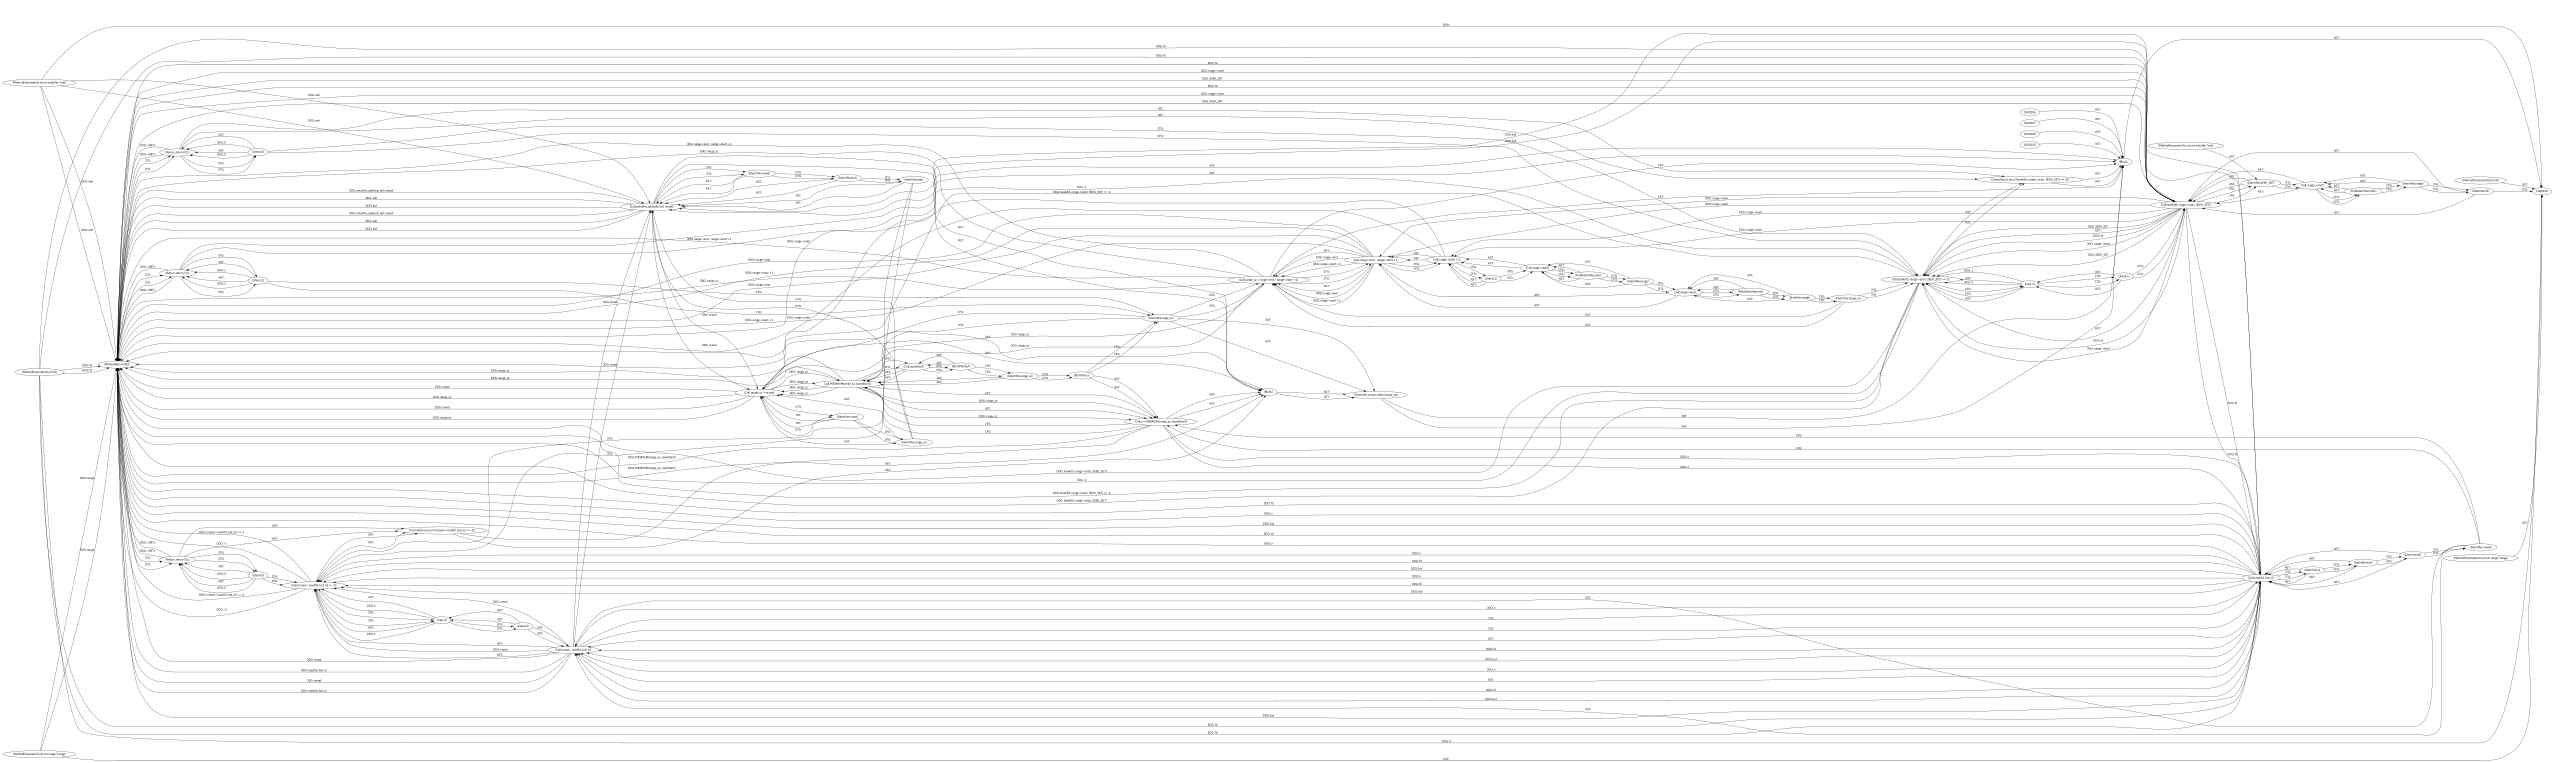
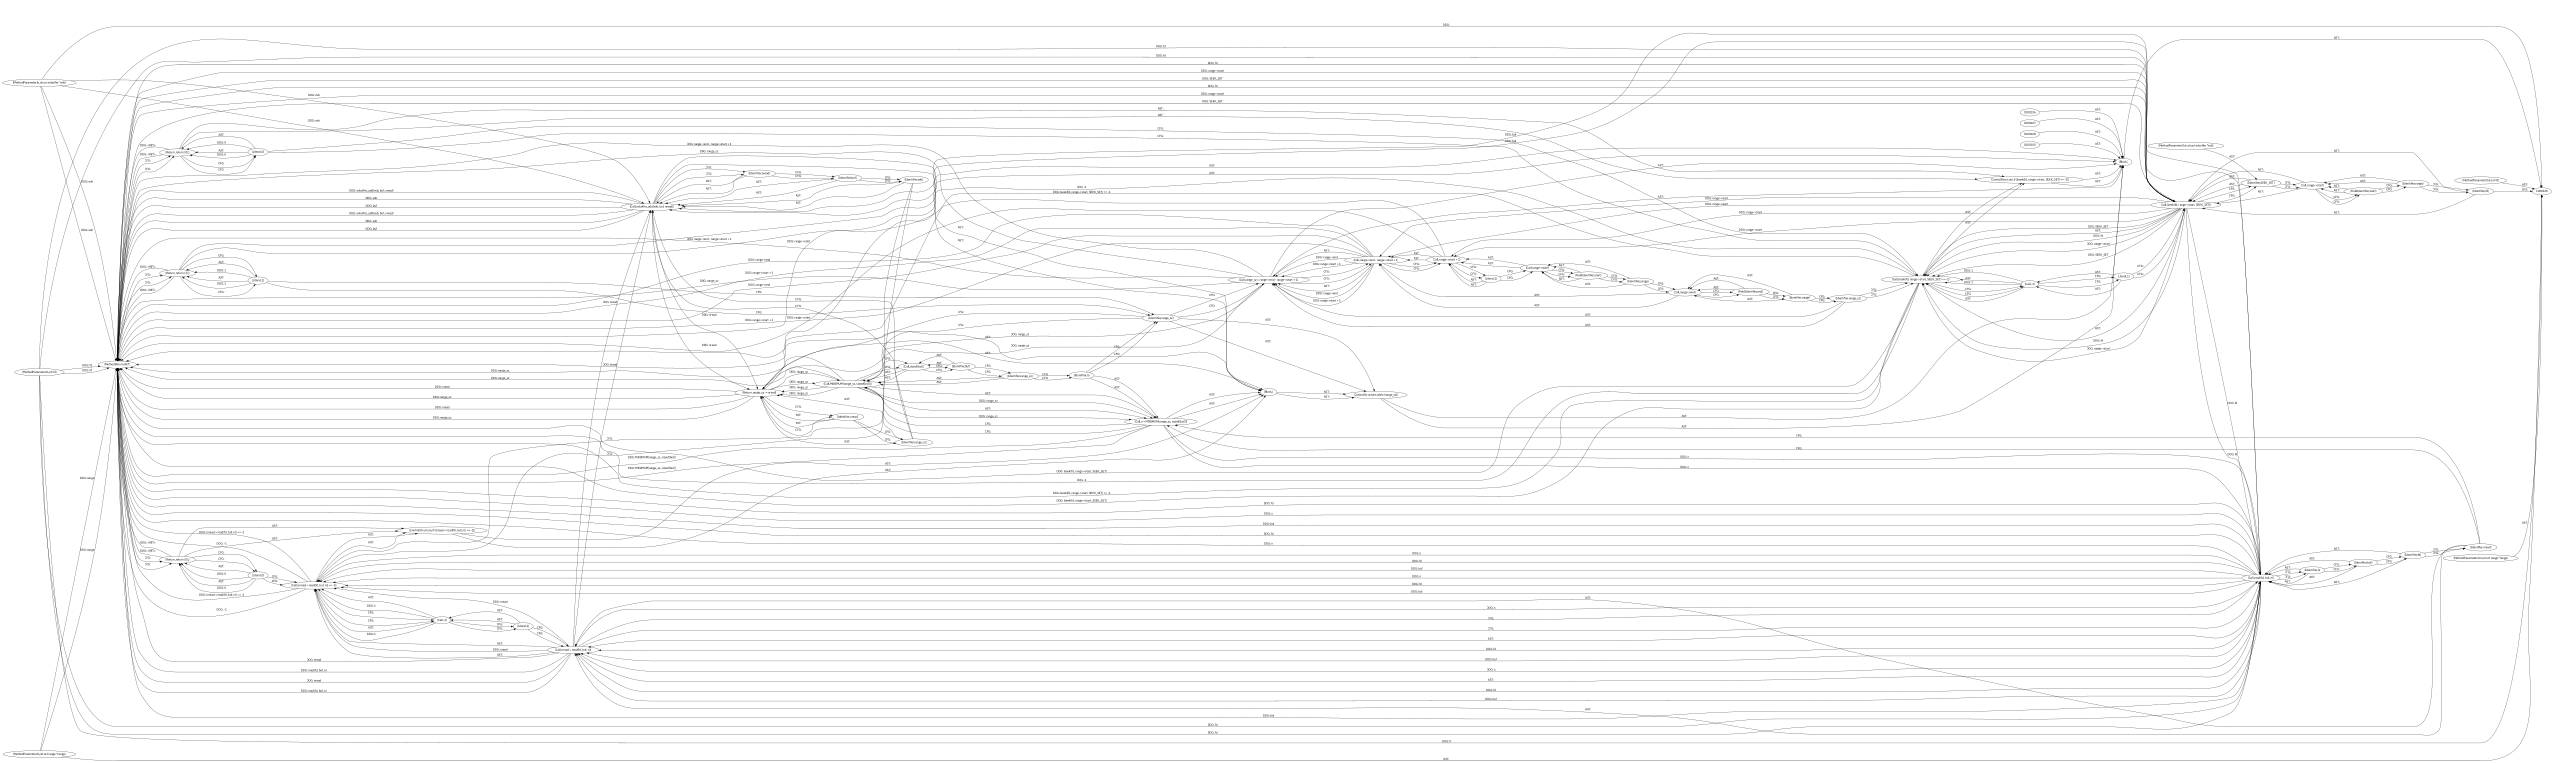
(848, 384) -> (848, 384)
(759, 393) -> (759, 393)
